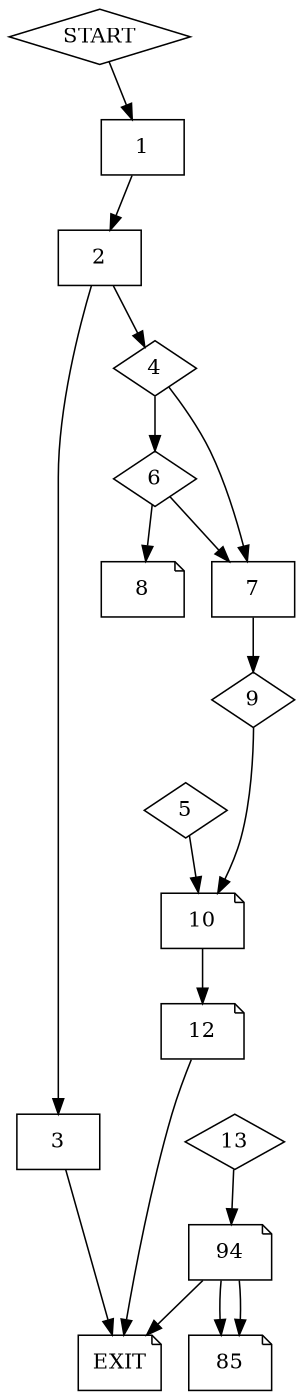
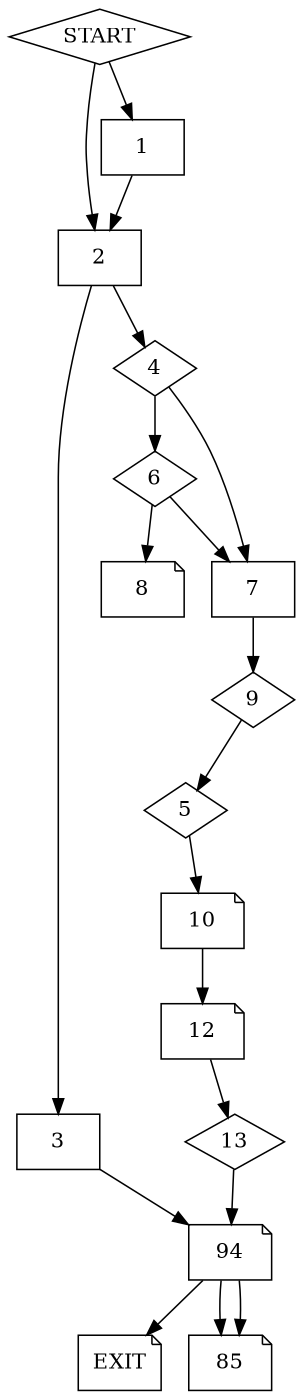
none -> (86, 139)
(248, 805) -> (224, 749)
(153, 1188) -> (217, 1081)
(87, 1245) -> (138, 1193)
